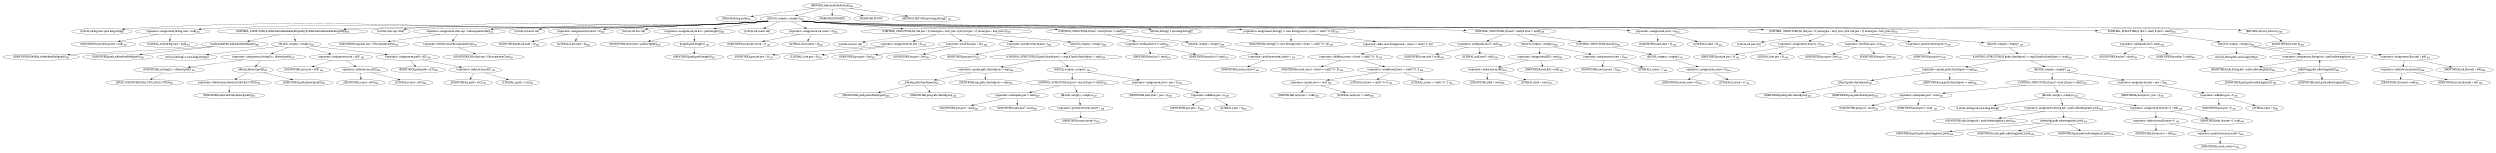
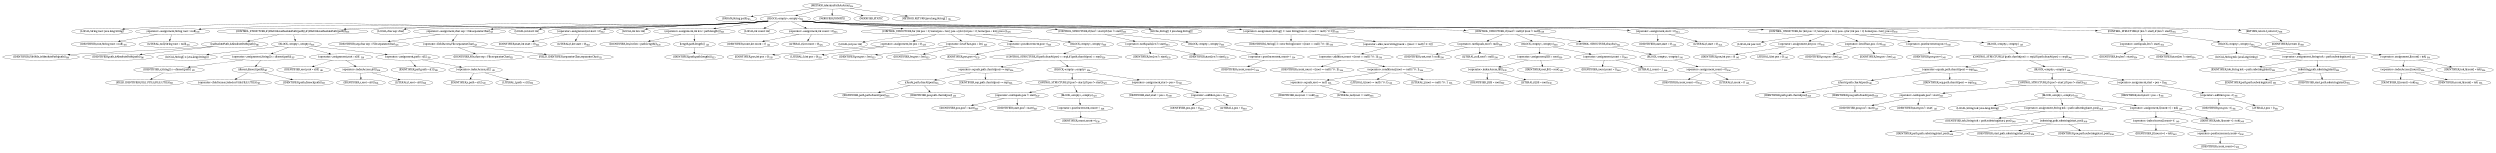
none -> (570, 57)
(2320, 64) -> (2317, 63)
(229, 95) -> none
